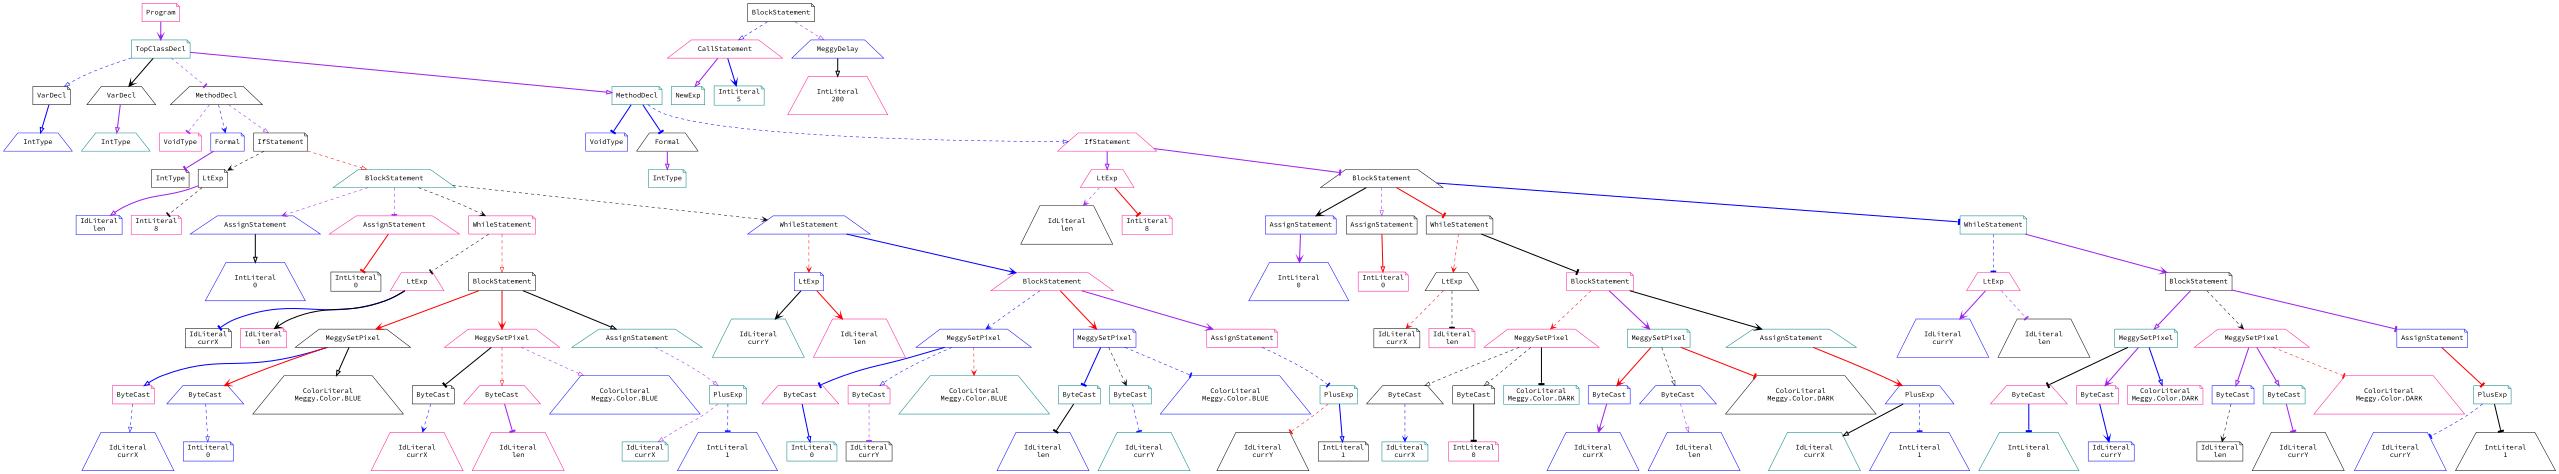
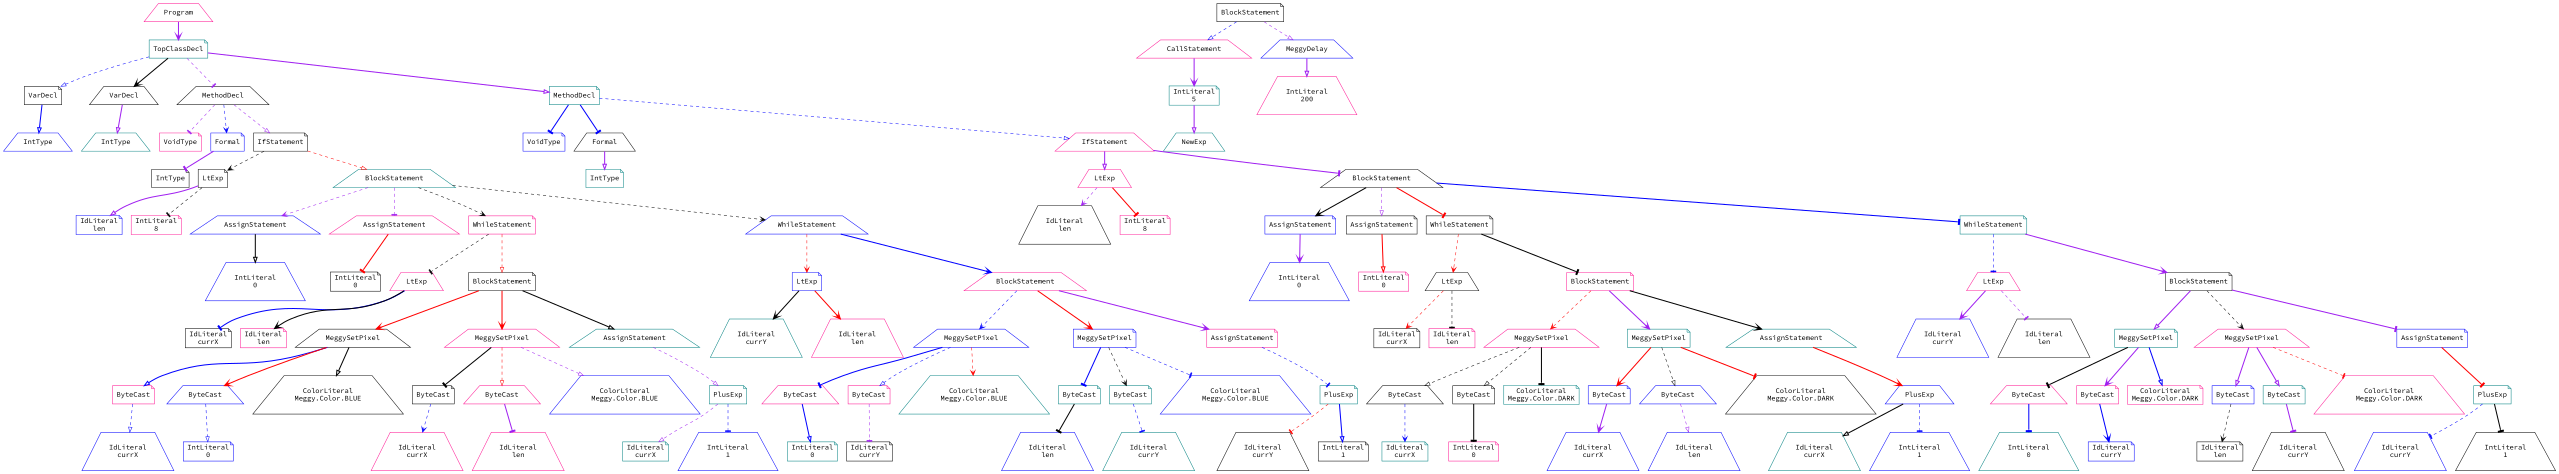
(161, 13) -> (178, 13)
(838, 65) -> (1307, 65)
(708, 70) -> (1194, 116)
(731, 70) -> (1194, 70)
(688, 96) -> (1194, 142)
